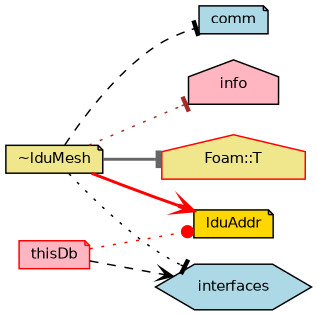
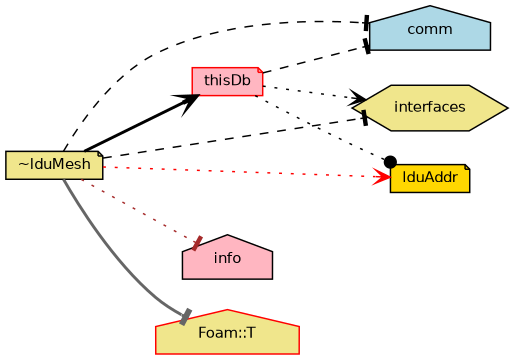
(234, 20) -> (430, 30)
none -> (312, 60)
none -> (134, 127)
(136, 190) -> (239, 172)
(121, 224) -> (232, 138)
(129, 242) -> (329, 133)
(124, 267) -> (307, 92)
(234, 287) -> (430, 108)
